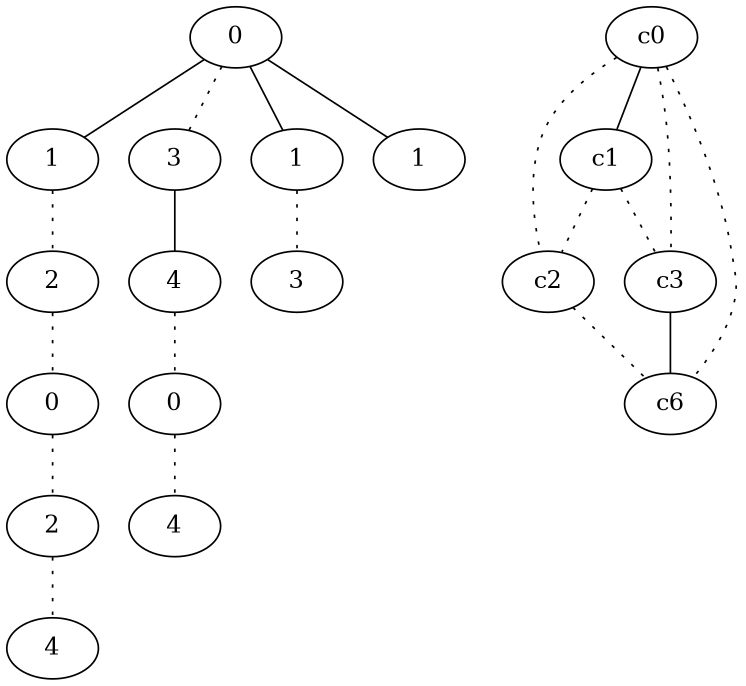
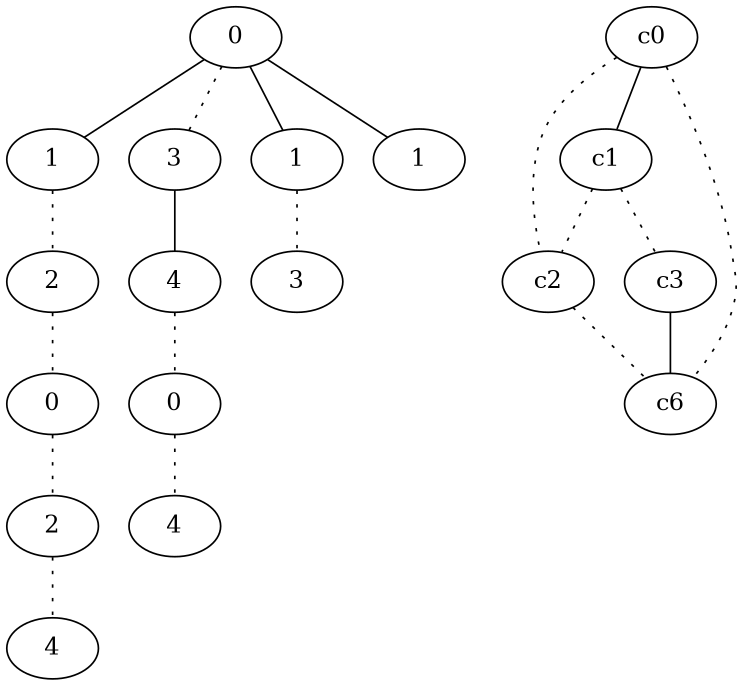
(669, 159) -> none
